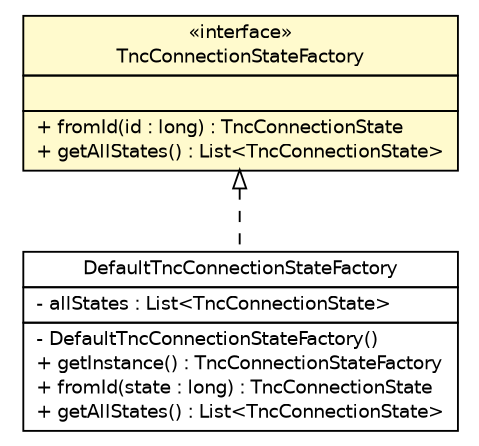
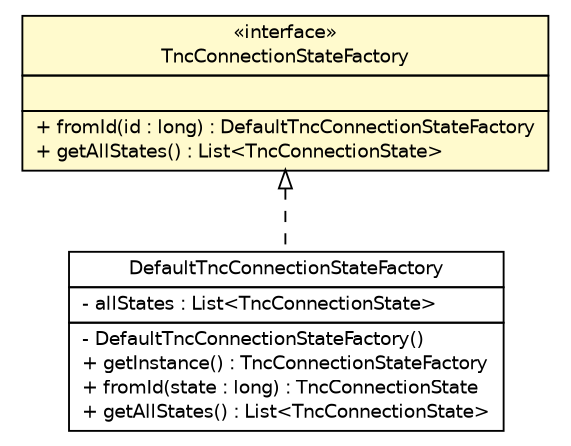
(220, 128) -> (285, 128)
